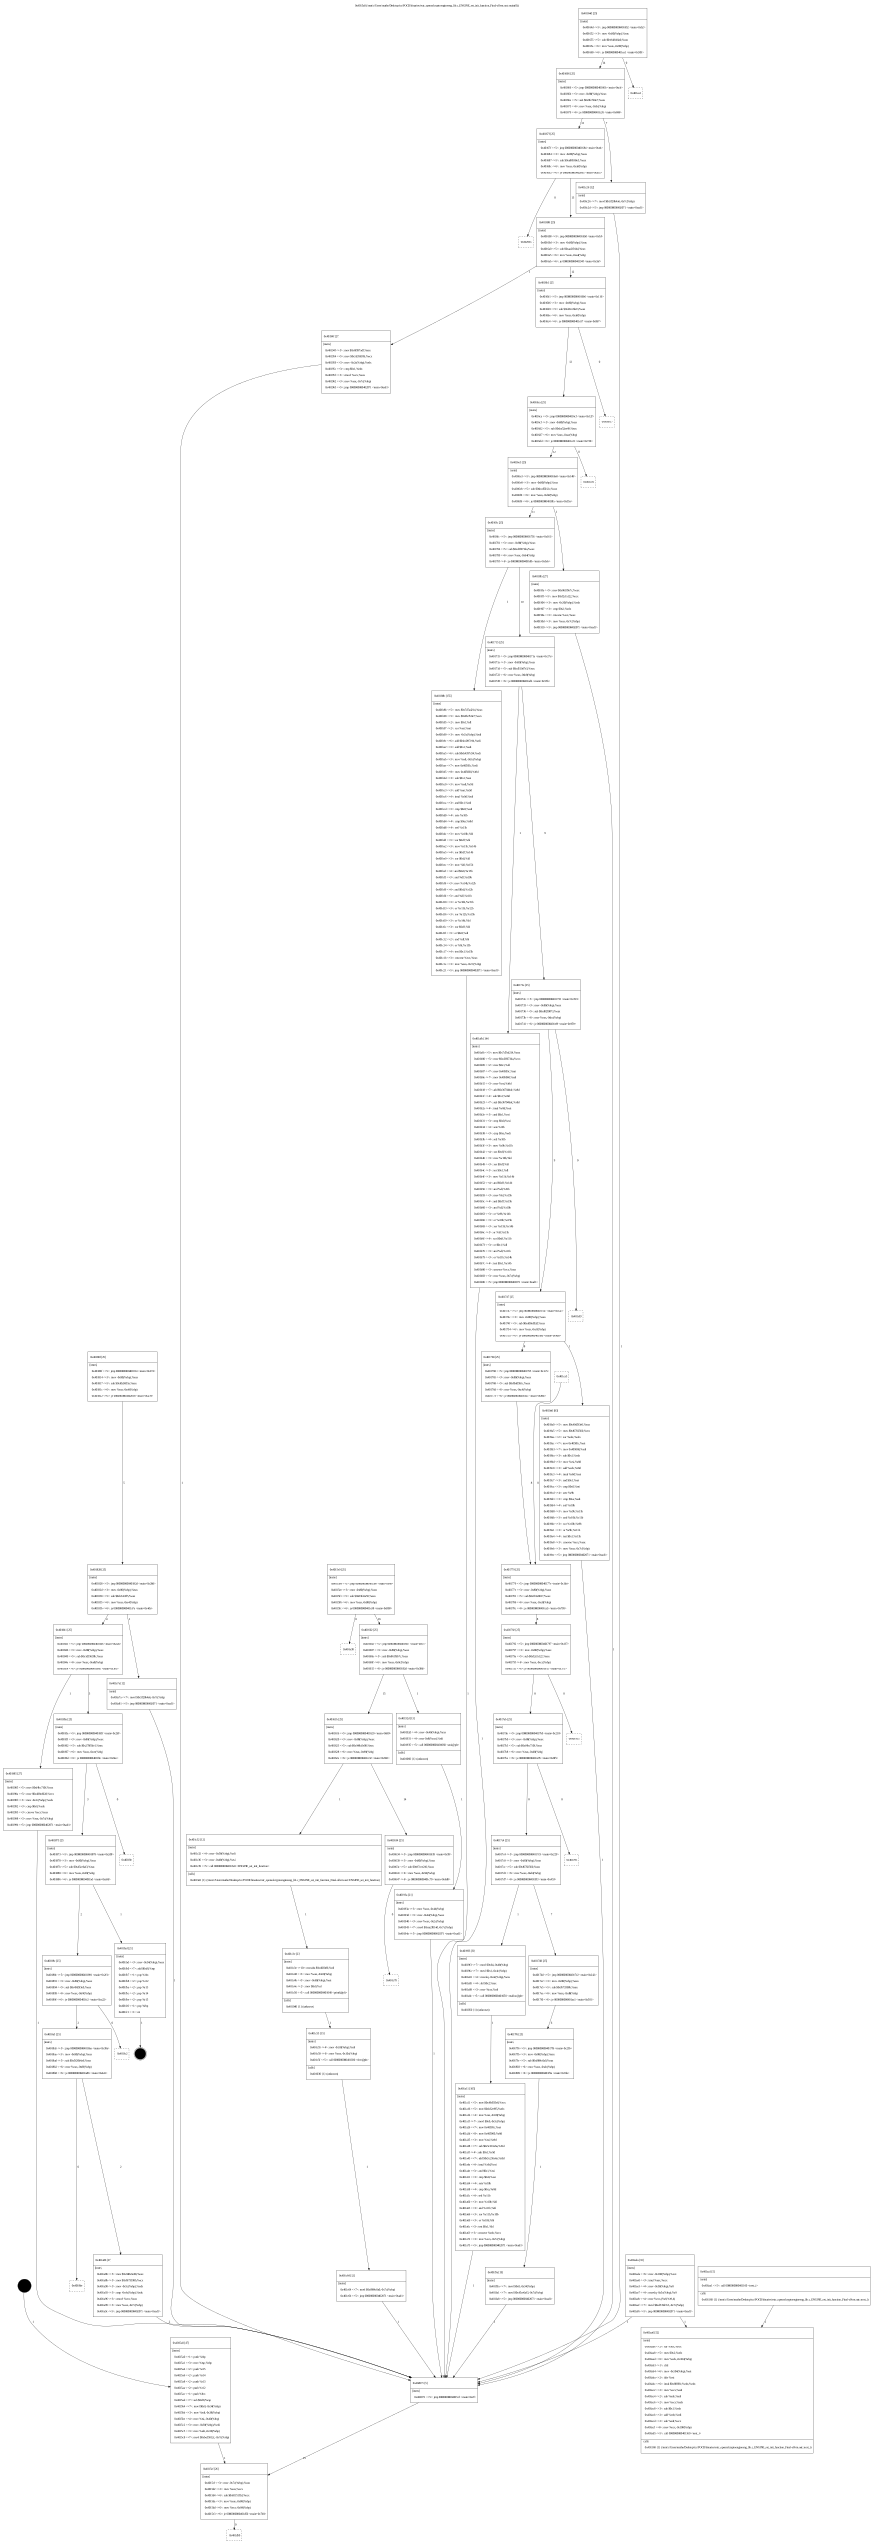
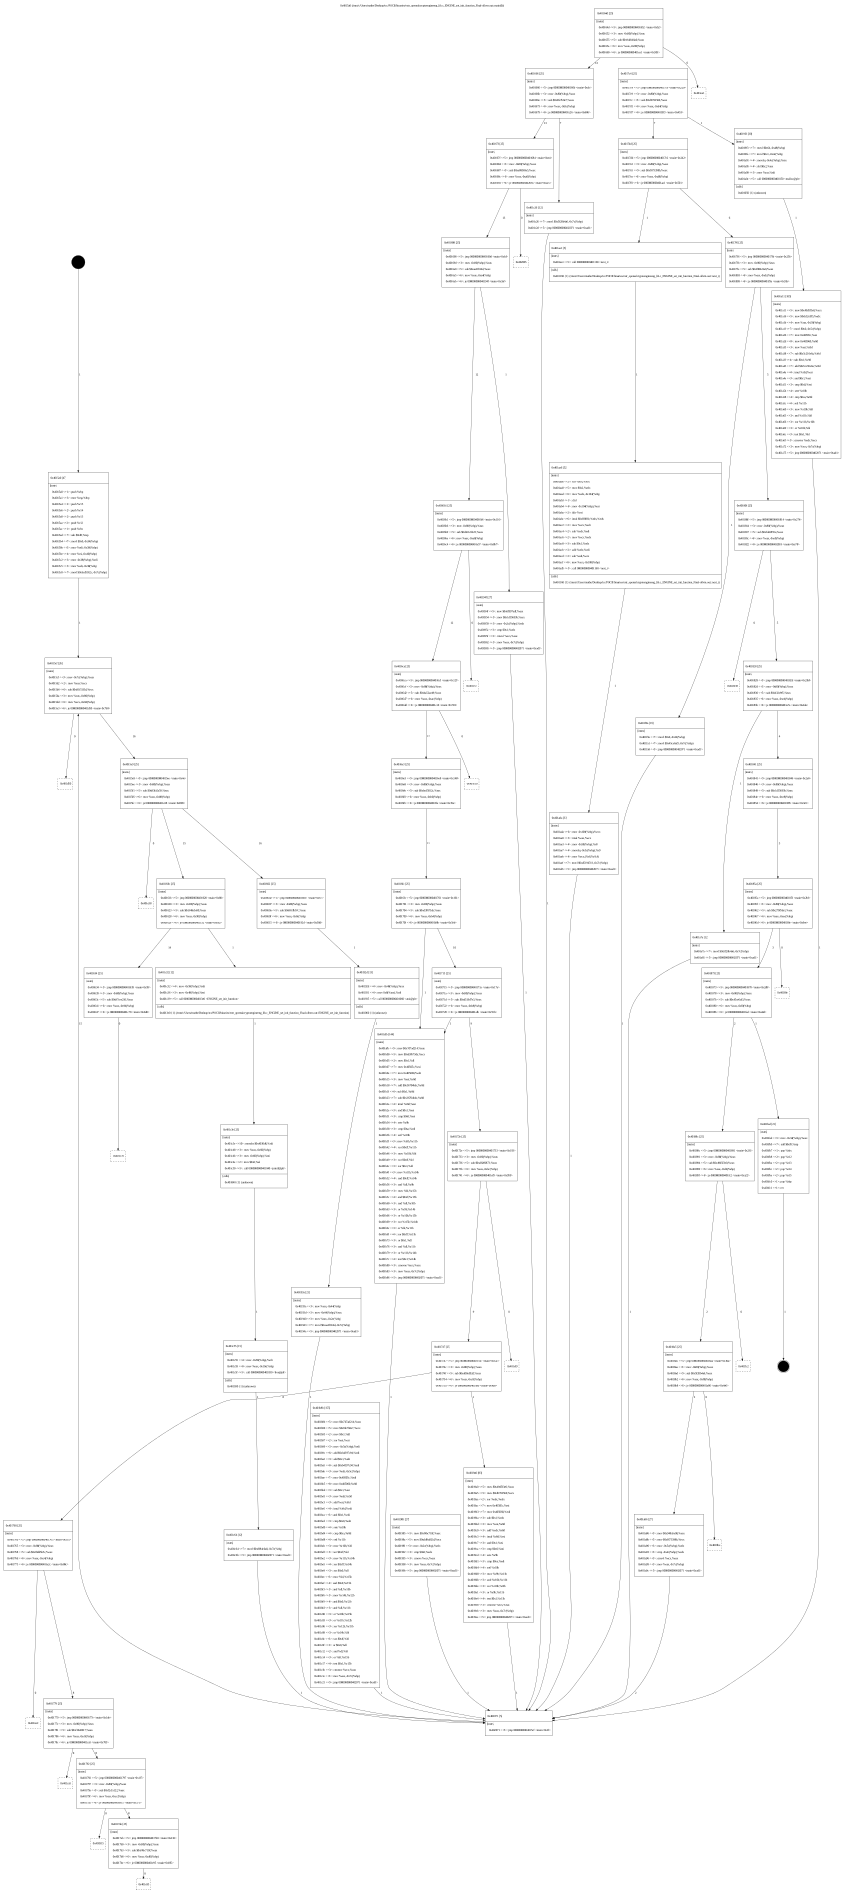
none -> (644, 215)
none -> (764, 393)
(564, 602) -> none
(486, 626) -> (423, 978)
none -> (732, 686)
none -> (117, 736)
(534, 1464) -> (70, 1762)
(376, 1693) -> (172, 843)
(50, 1718) -> none
none -> (33, 1723)
(527, 1798) -> none
(683, 2321) -> (607, 699)
